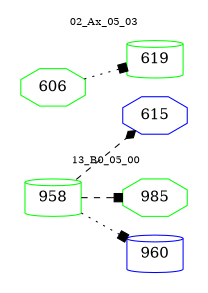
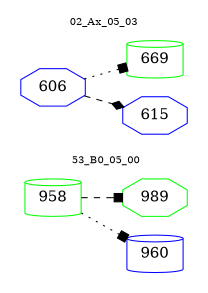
(155, 59) -> (155, 59)
(53, 87) -> (53, 87)
(101, 159) -> (98, 100)
(106, 161) -> (106, 161)
(155, 198) -> (155, 198)
